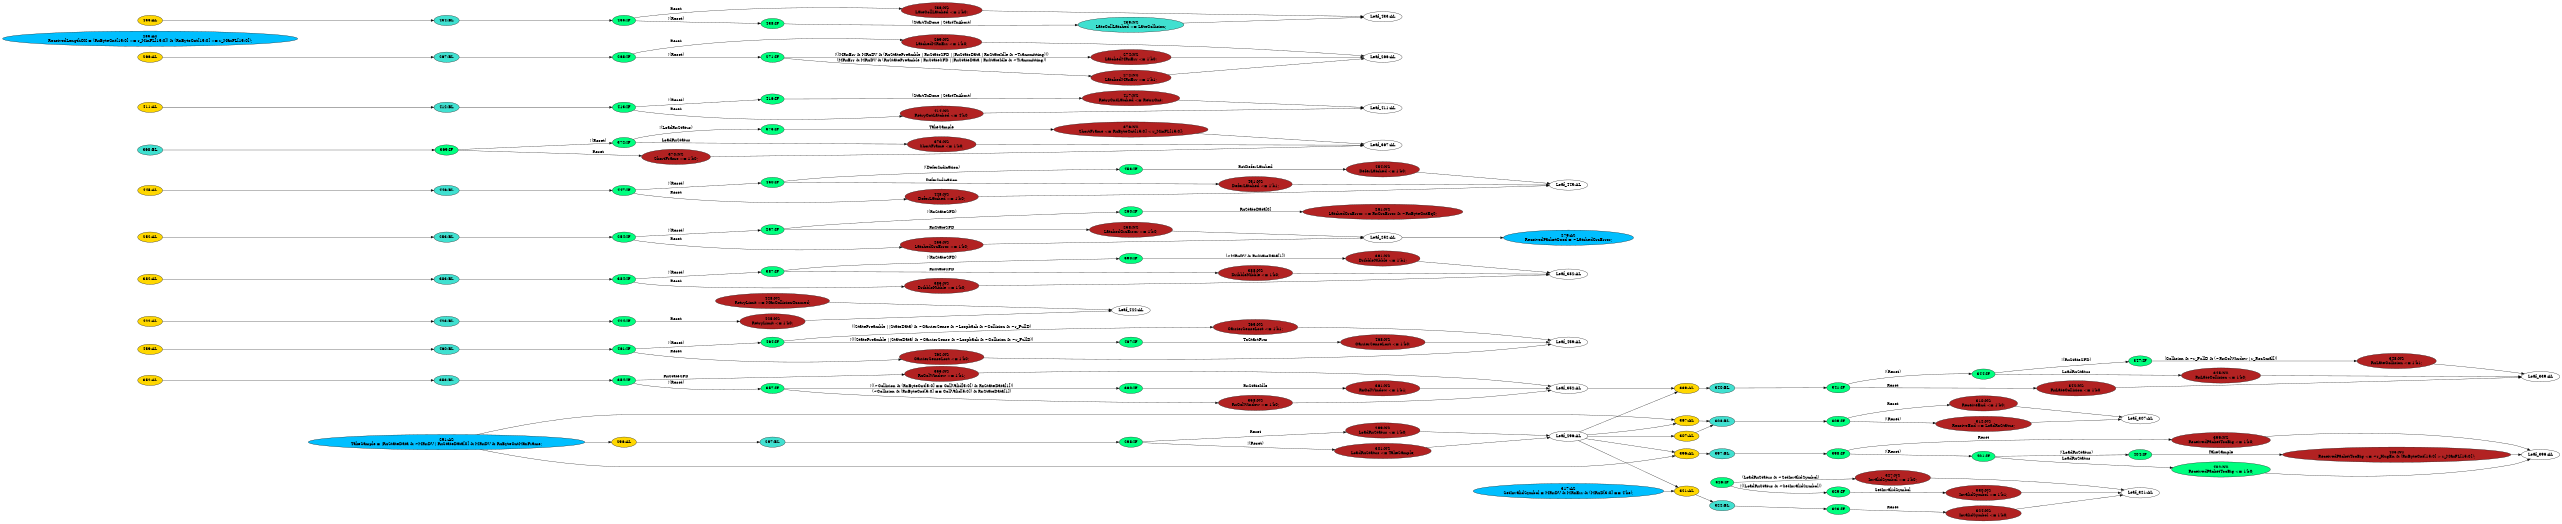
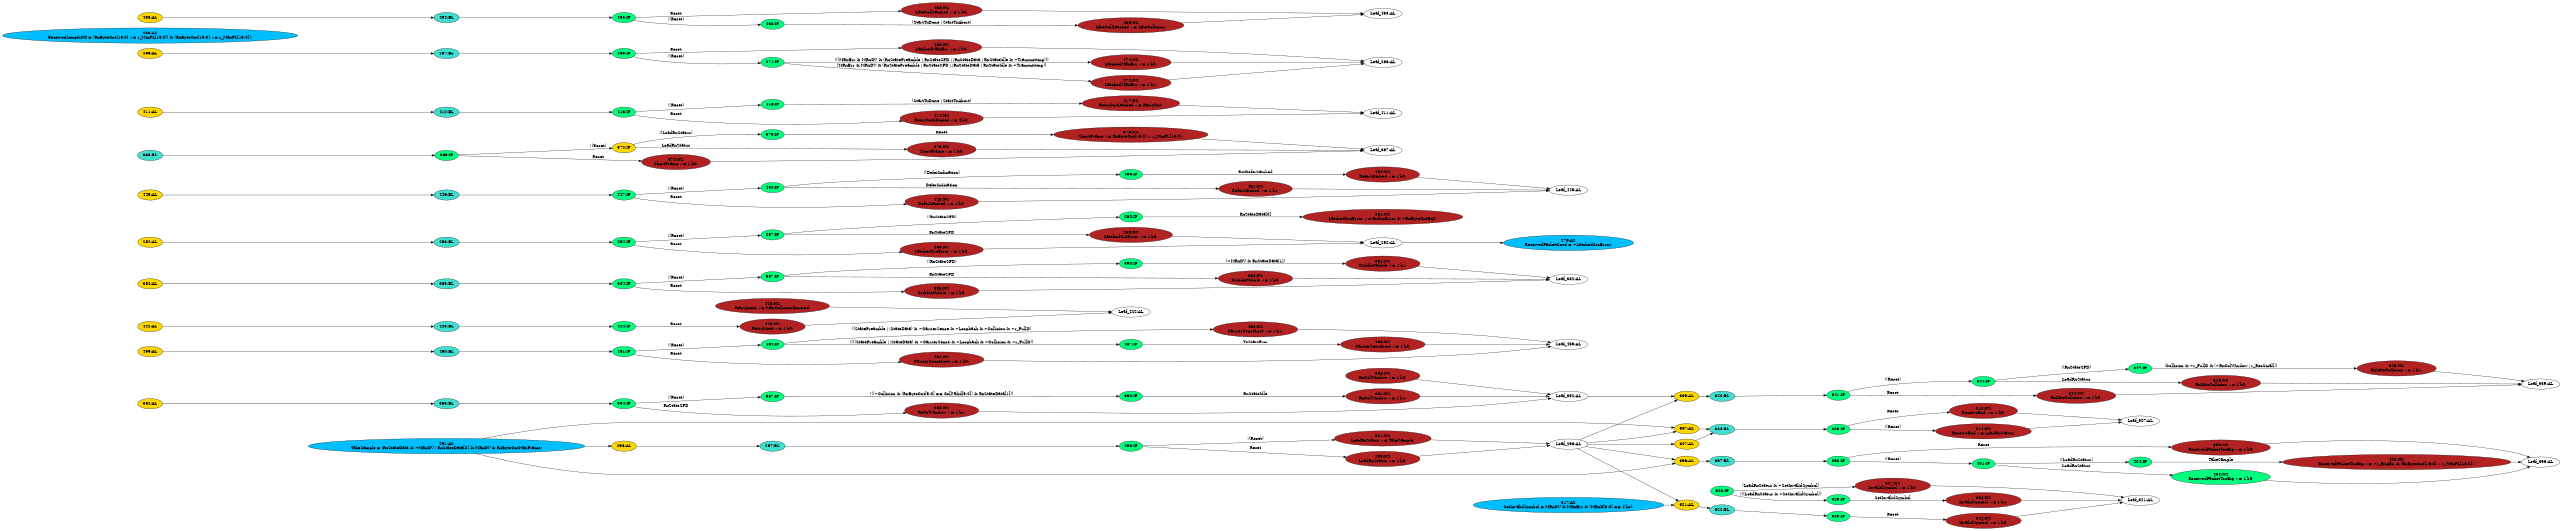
(1131, 25) -> (1131, 25)
(942, 127) -> (942, 132)
(624, 143) -> (624, 148)
(1000, 400) -> none
